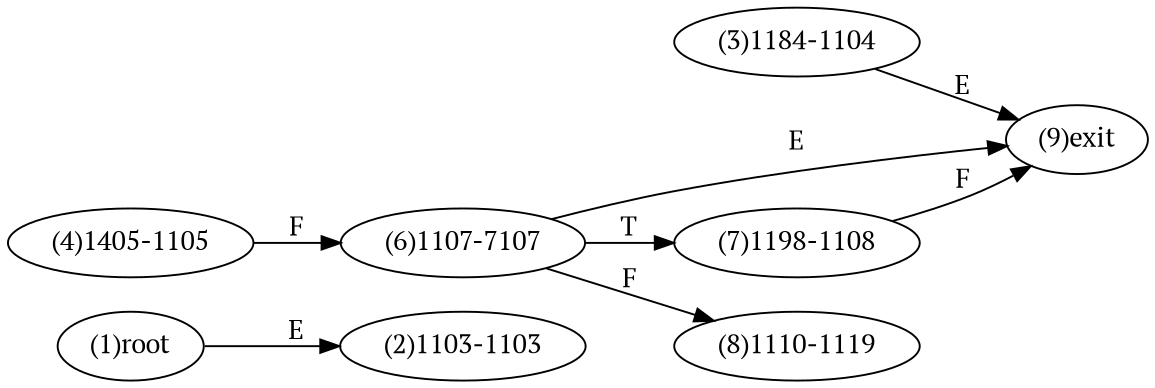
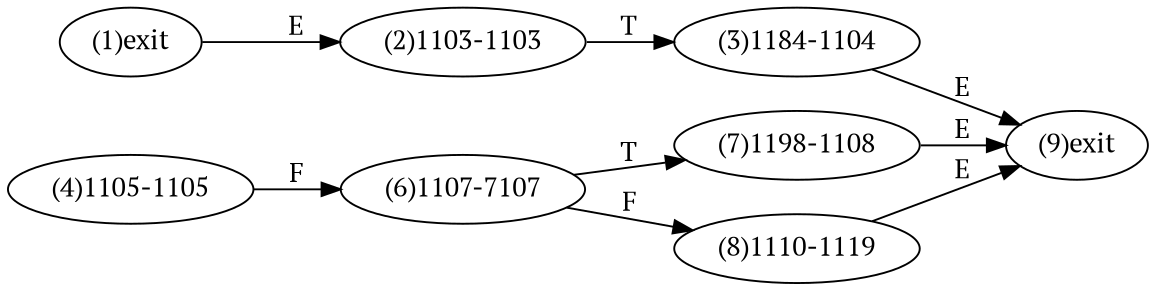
none -> (620, 42)
(768, 175) -> (937, 197)
(963, 181) -> (963, 131)
(131, 243) -> (131, 189)
(131, 346) -> (131, 42)
